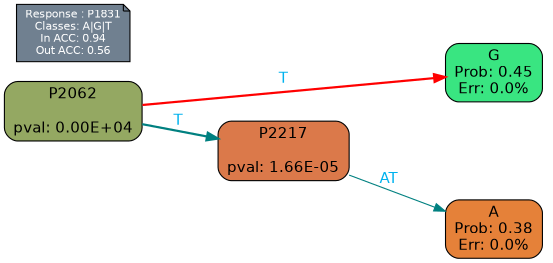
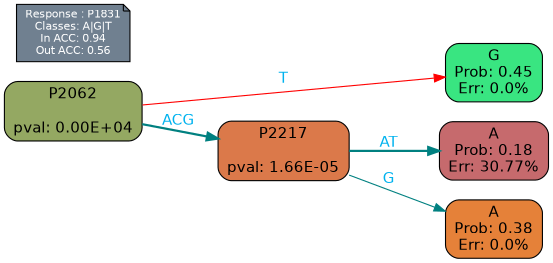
(288, 92) -> (288, 92)
(178, 121) -> (178, 121)
none -> (494, 151)
(389, 179) -> (389, 179)
